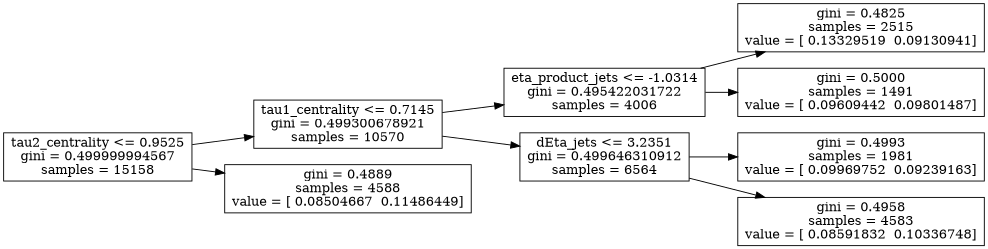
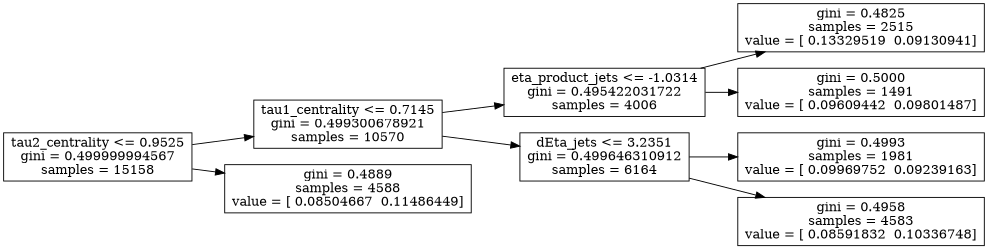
(605, 157) -> (605, 157)
